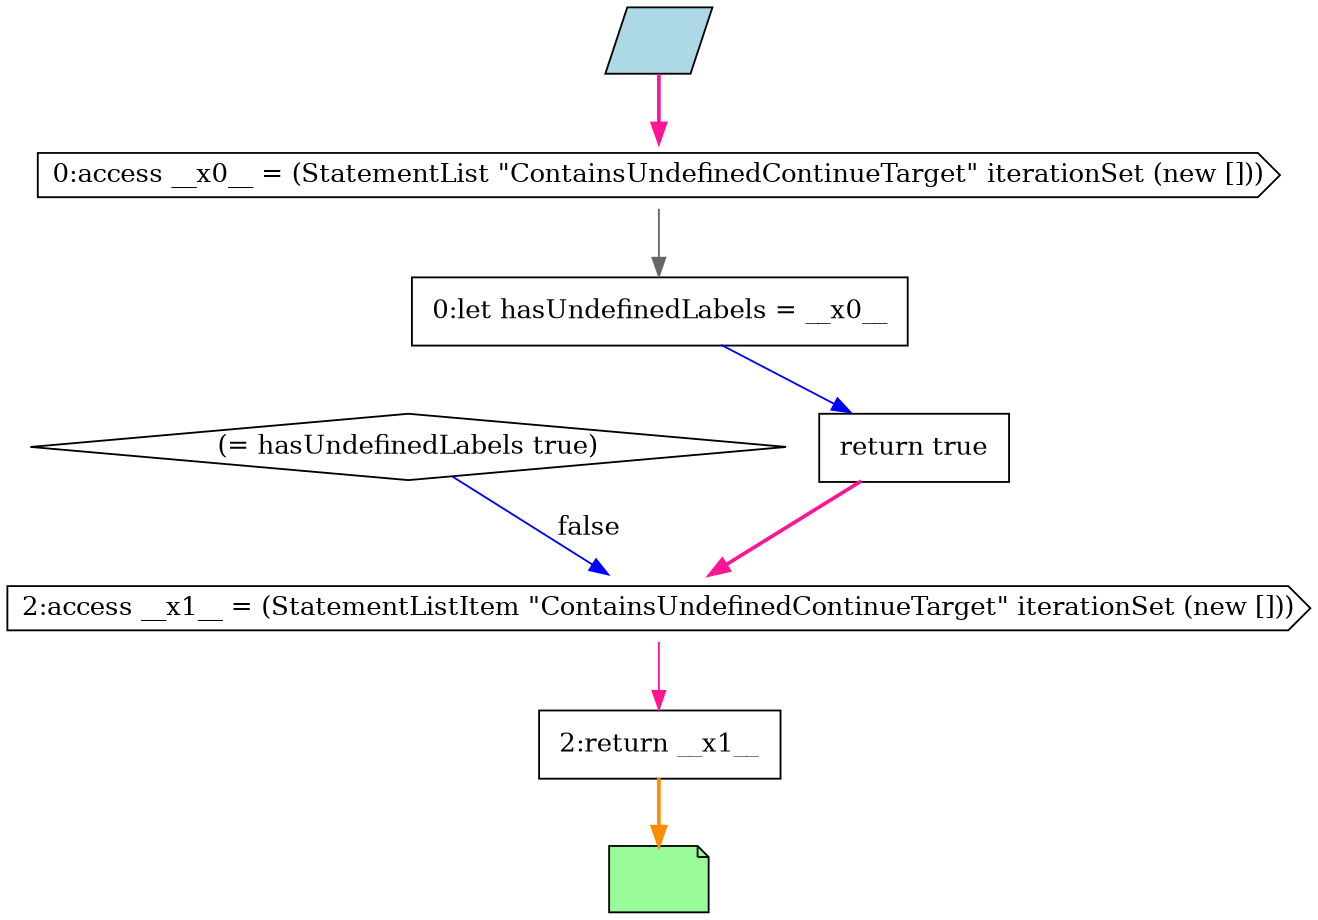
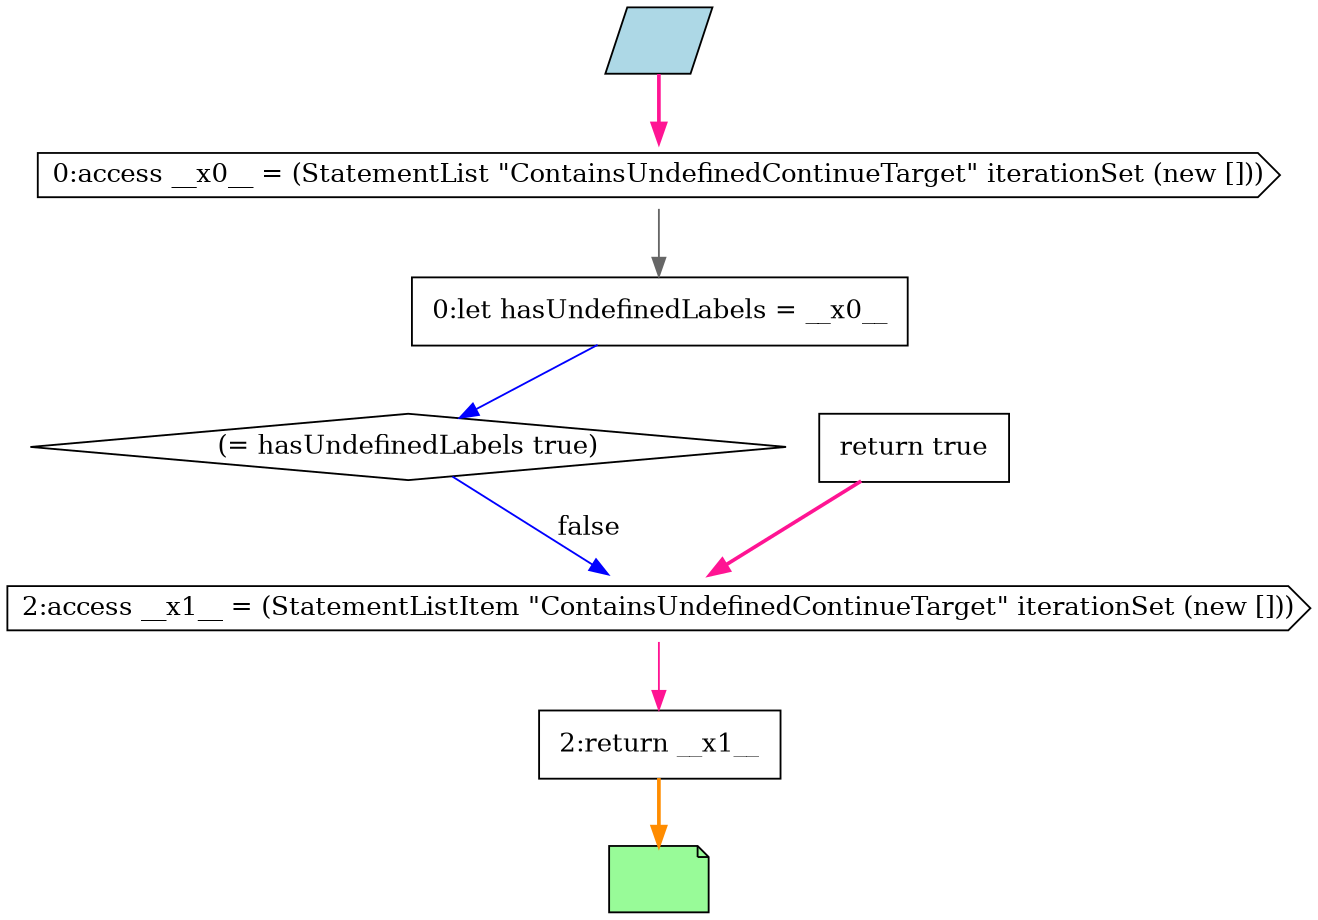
(778, 374) -> (537, 377)
